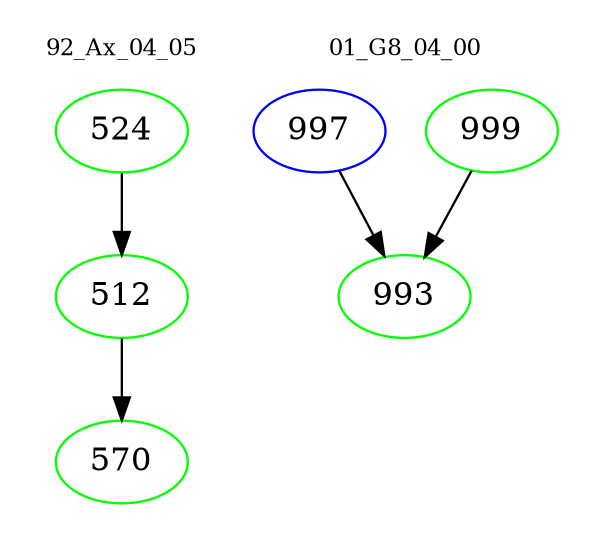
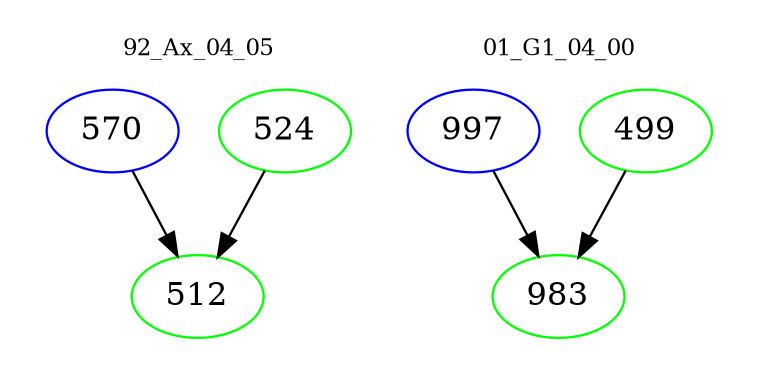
(406, 49) -> (560, 49)
(492, 131) -> (646, 131)
(405, 297) -> (559, 297)
(122, 368) -> (149, 203)
(122, 462) -> (113, 131)
